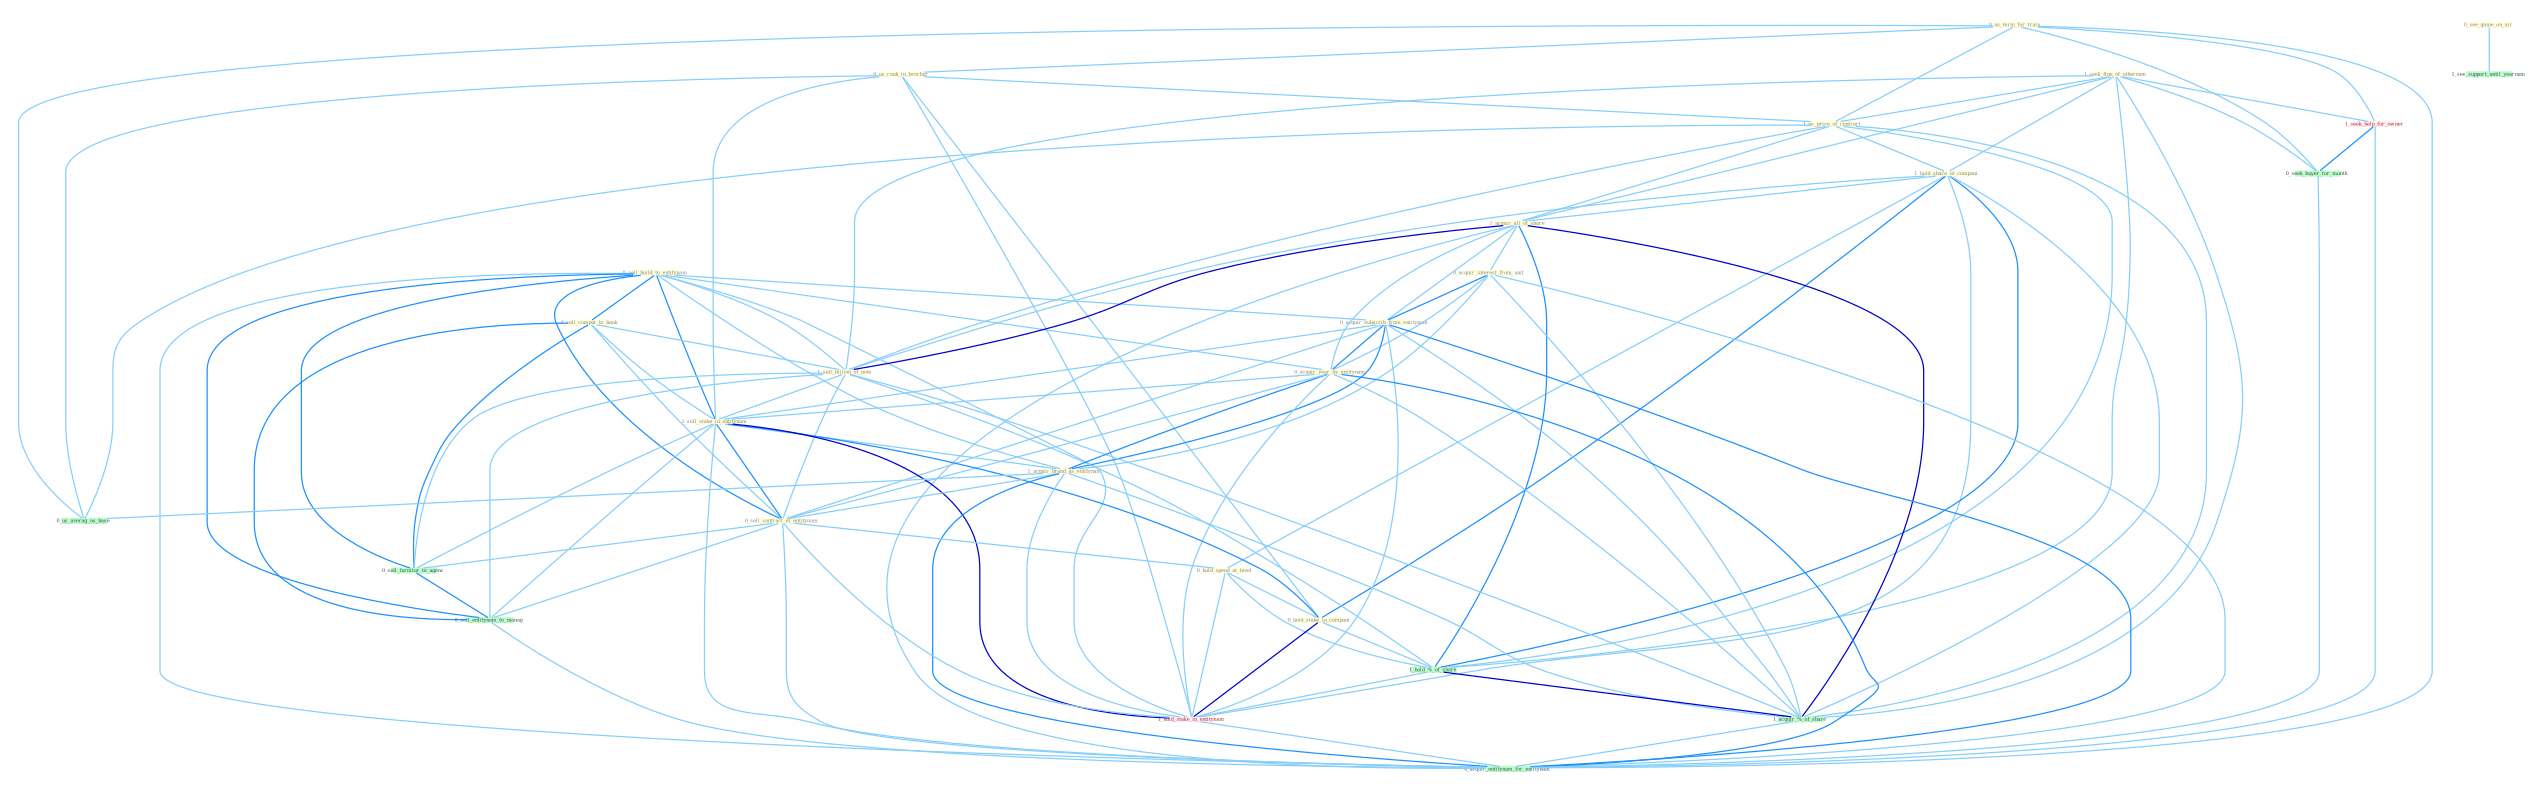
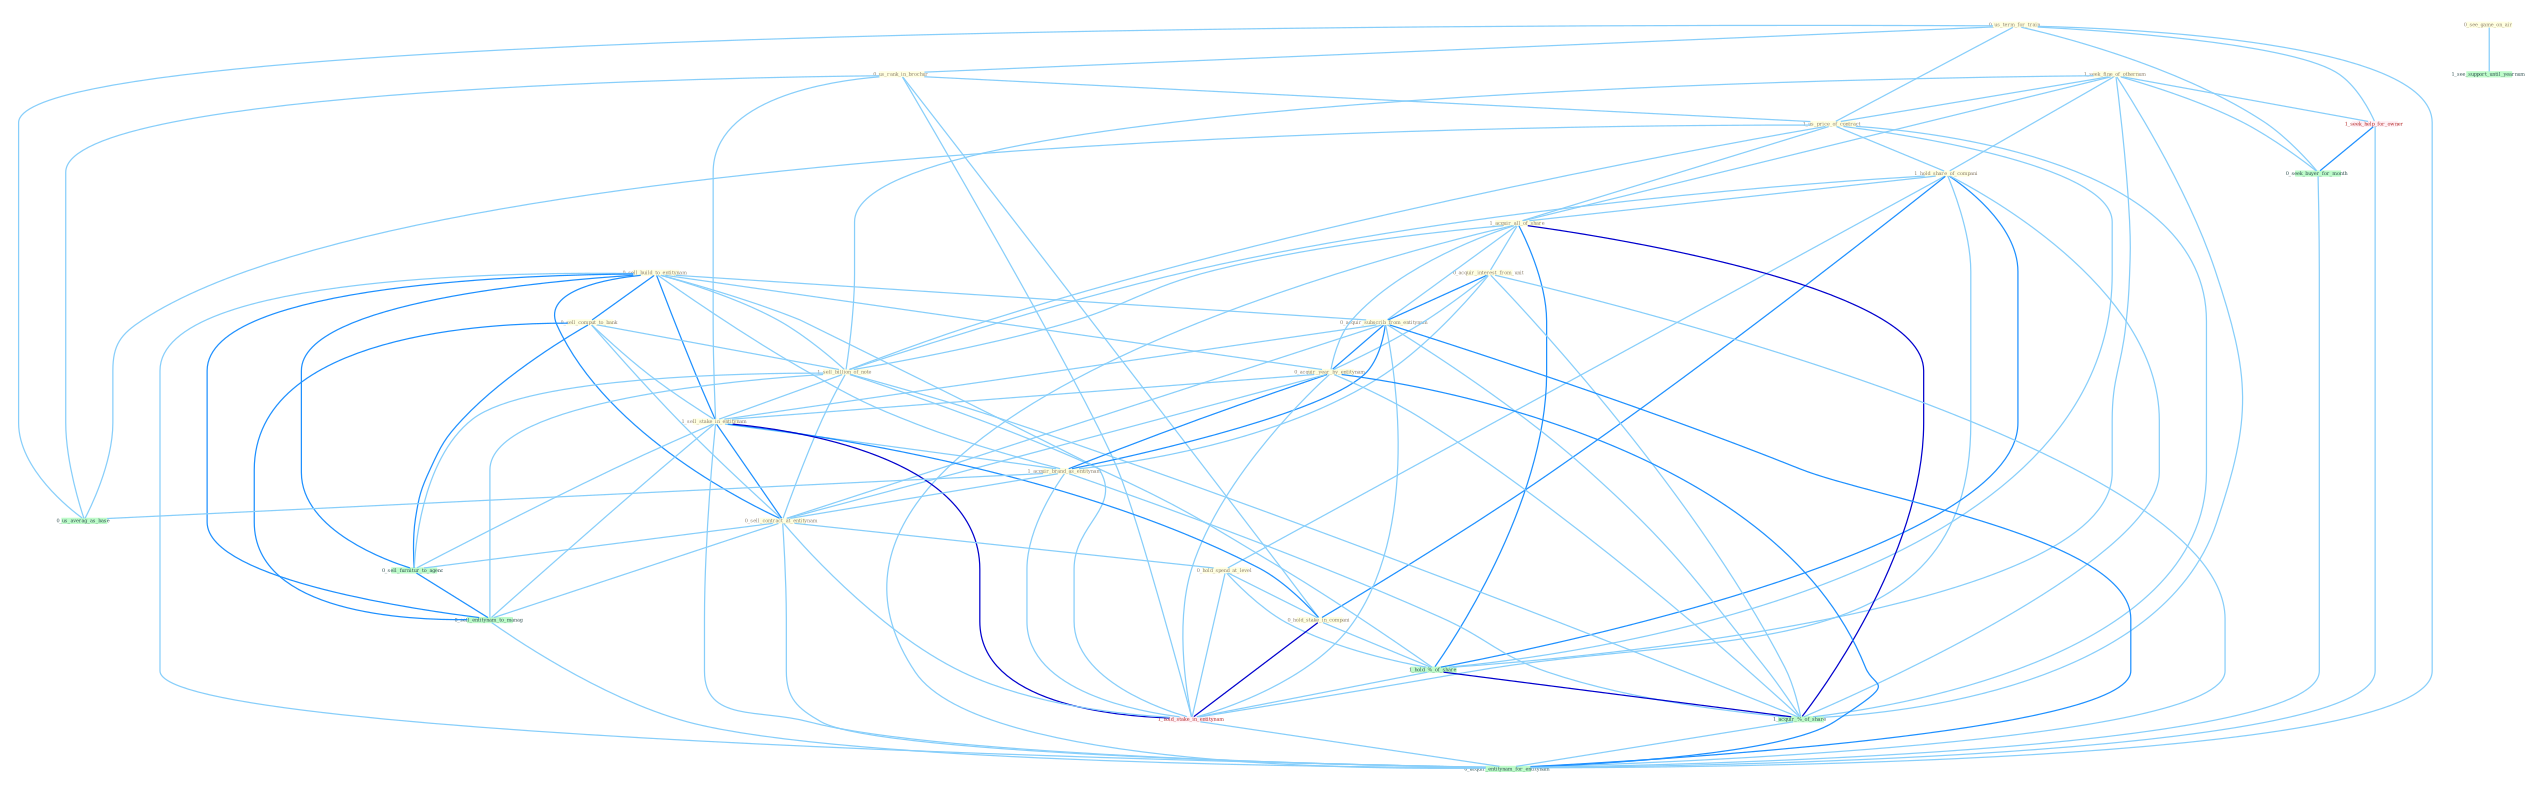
(1159, 288) -> (1159, 288)
(1069, 722) -> none
